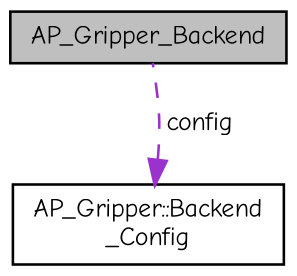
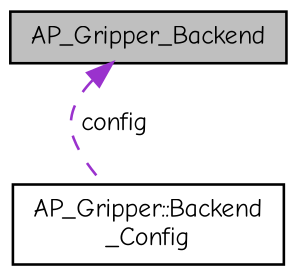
(159, 111) -> (73, 134)
